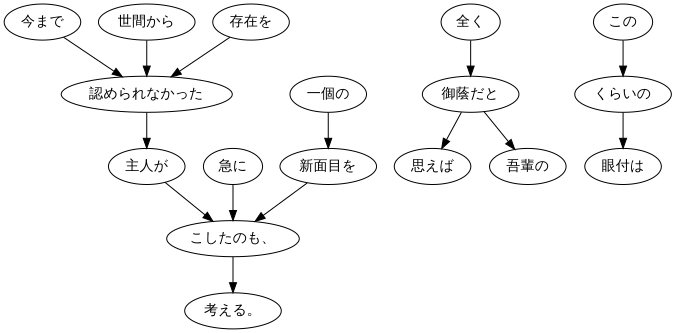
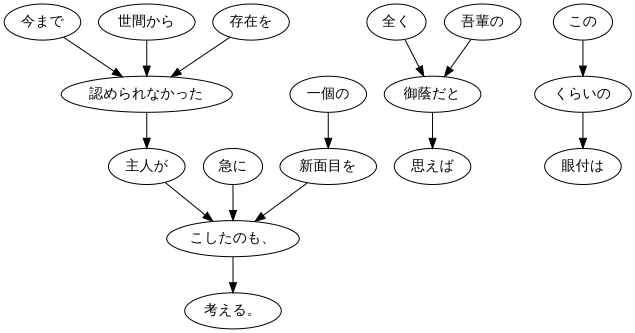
(496, 127) -> (461, 54)
